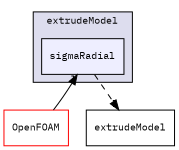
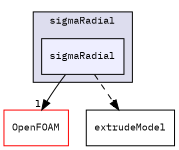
(83, 21) -> (83, 21)
(63, 97) -> (55, 89)
